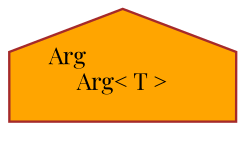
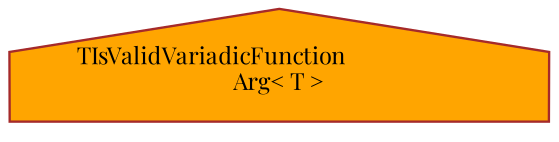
(123, 71) -> (279, 71)
